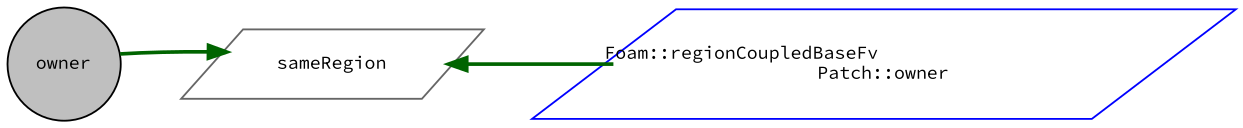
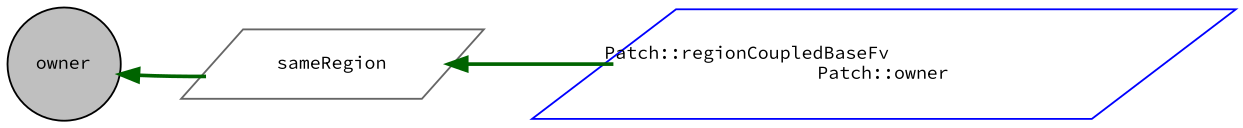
(164, 52) -> (172, 76)
(884, 64) -> (884, 64)
